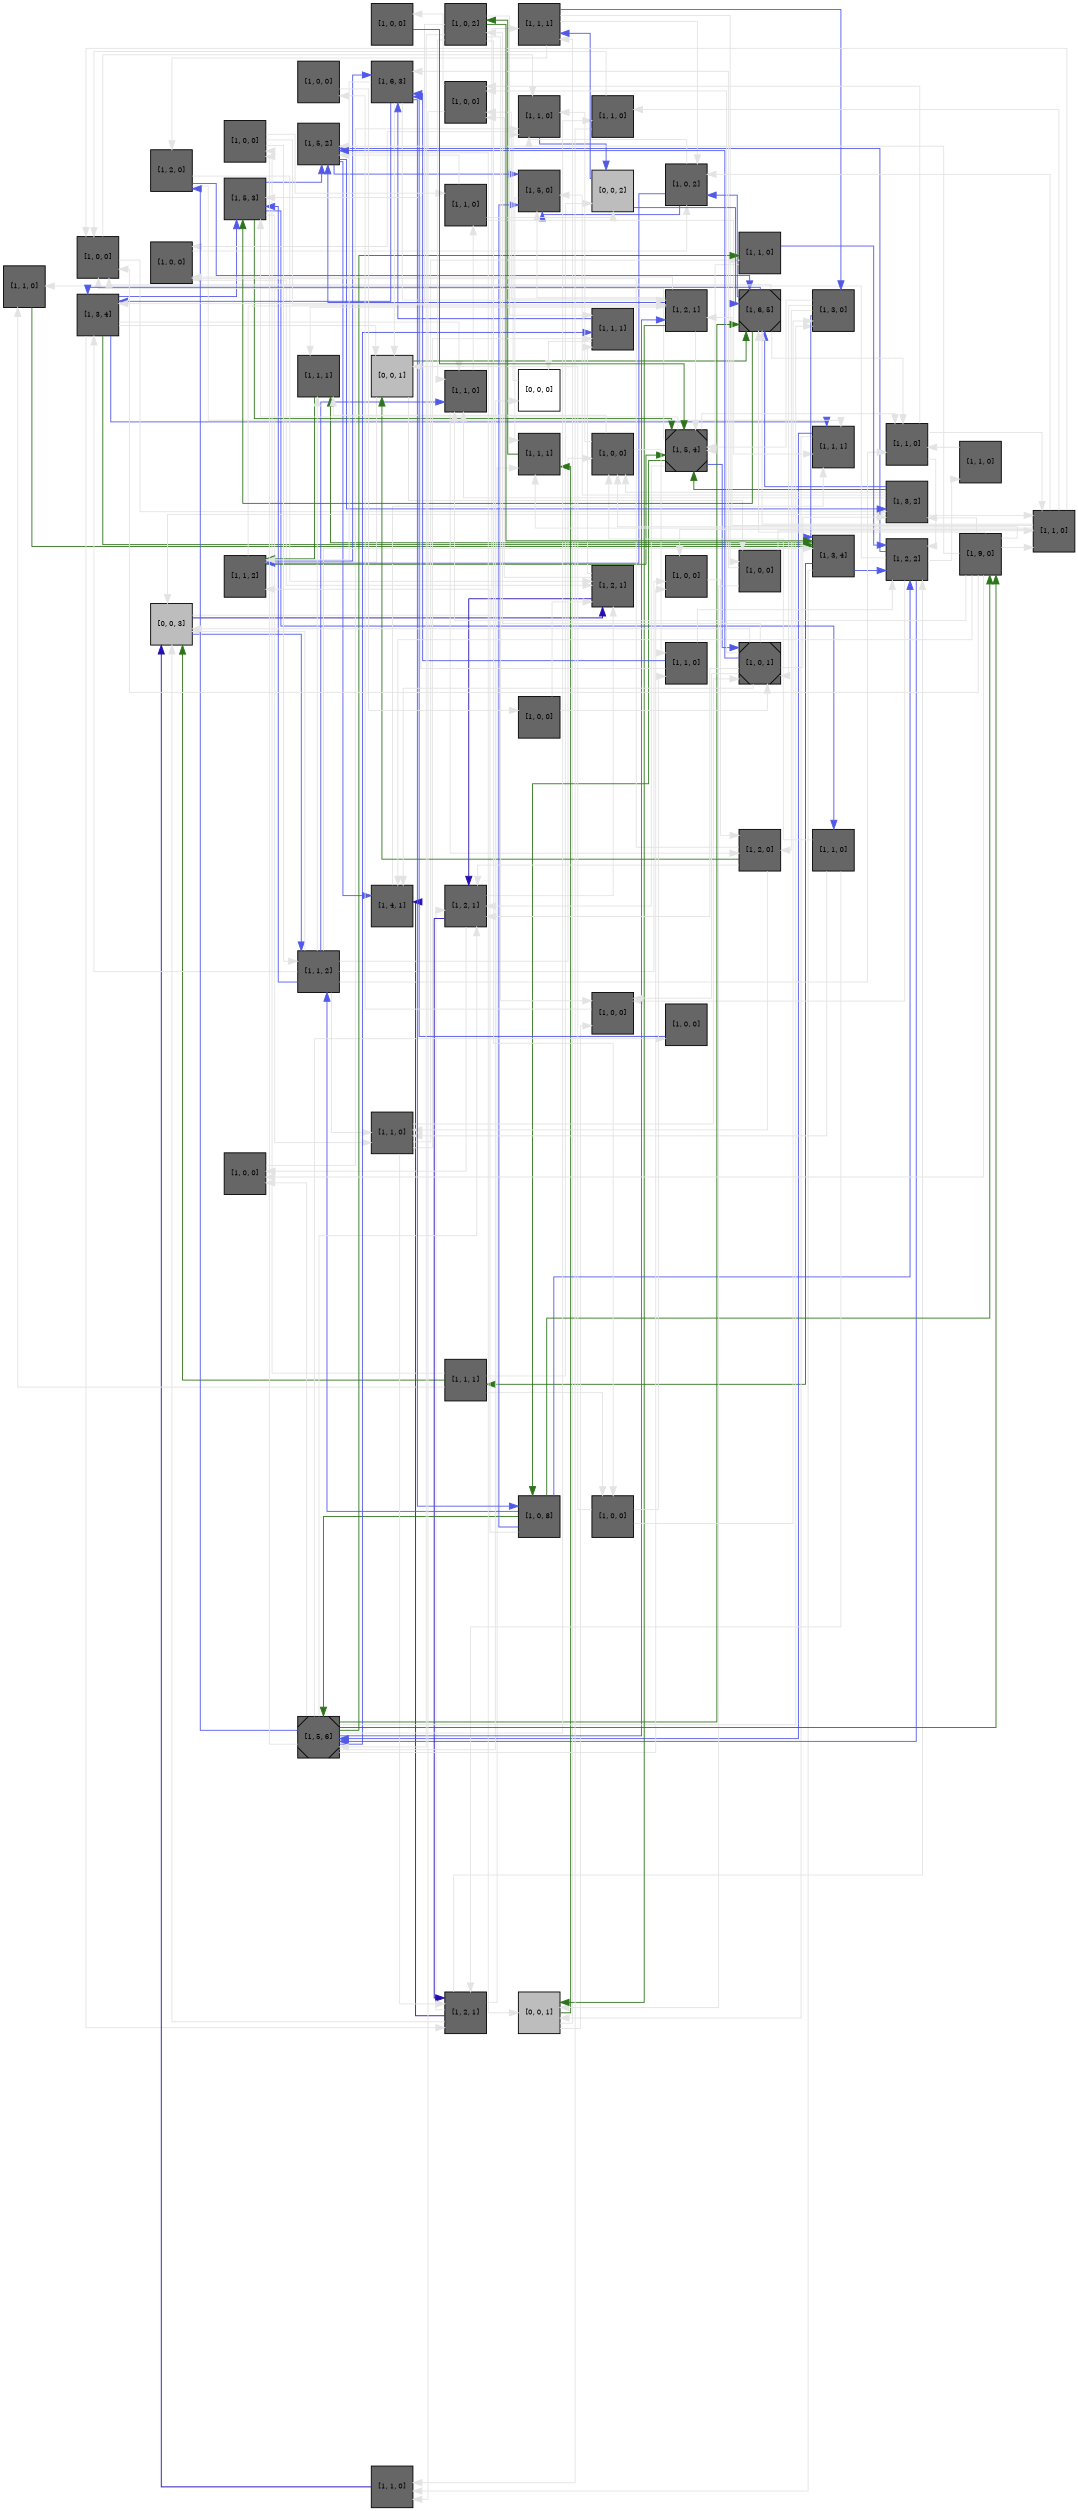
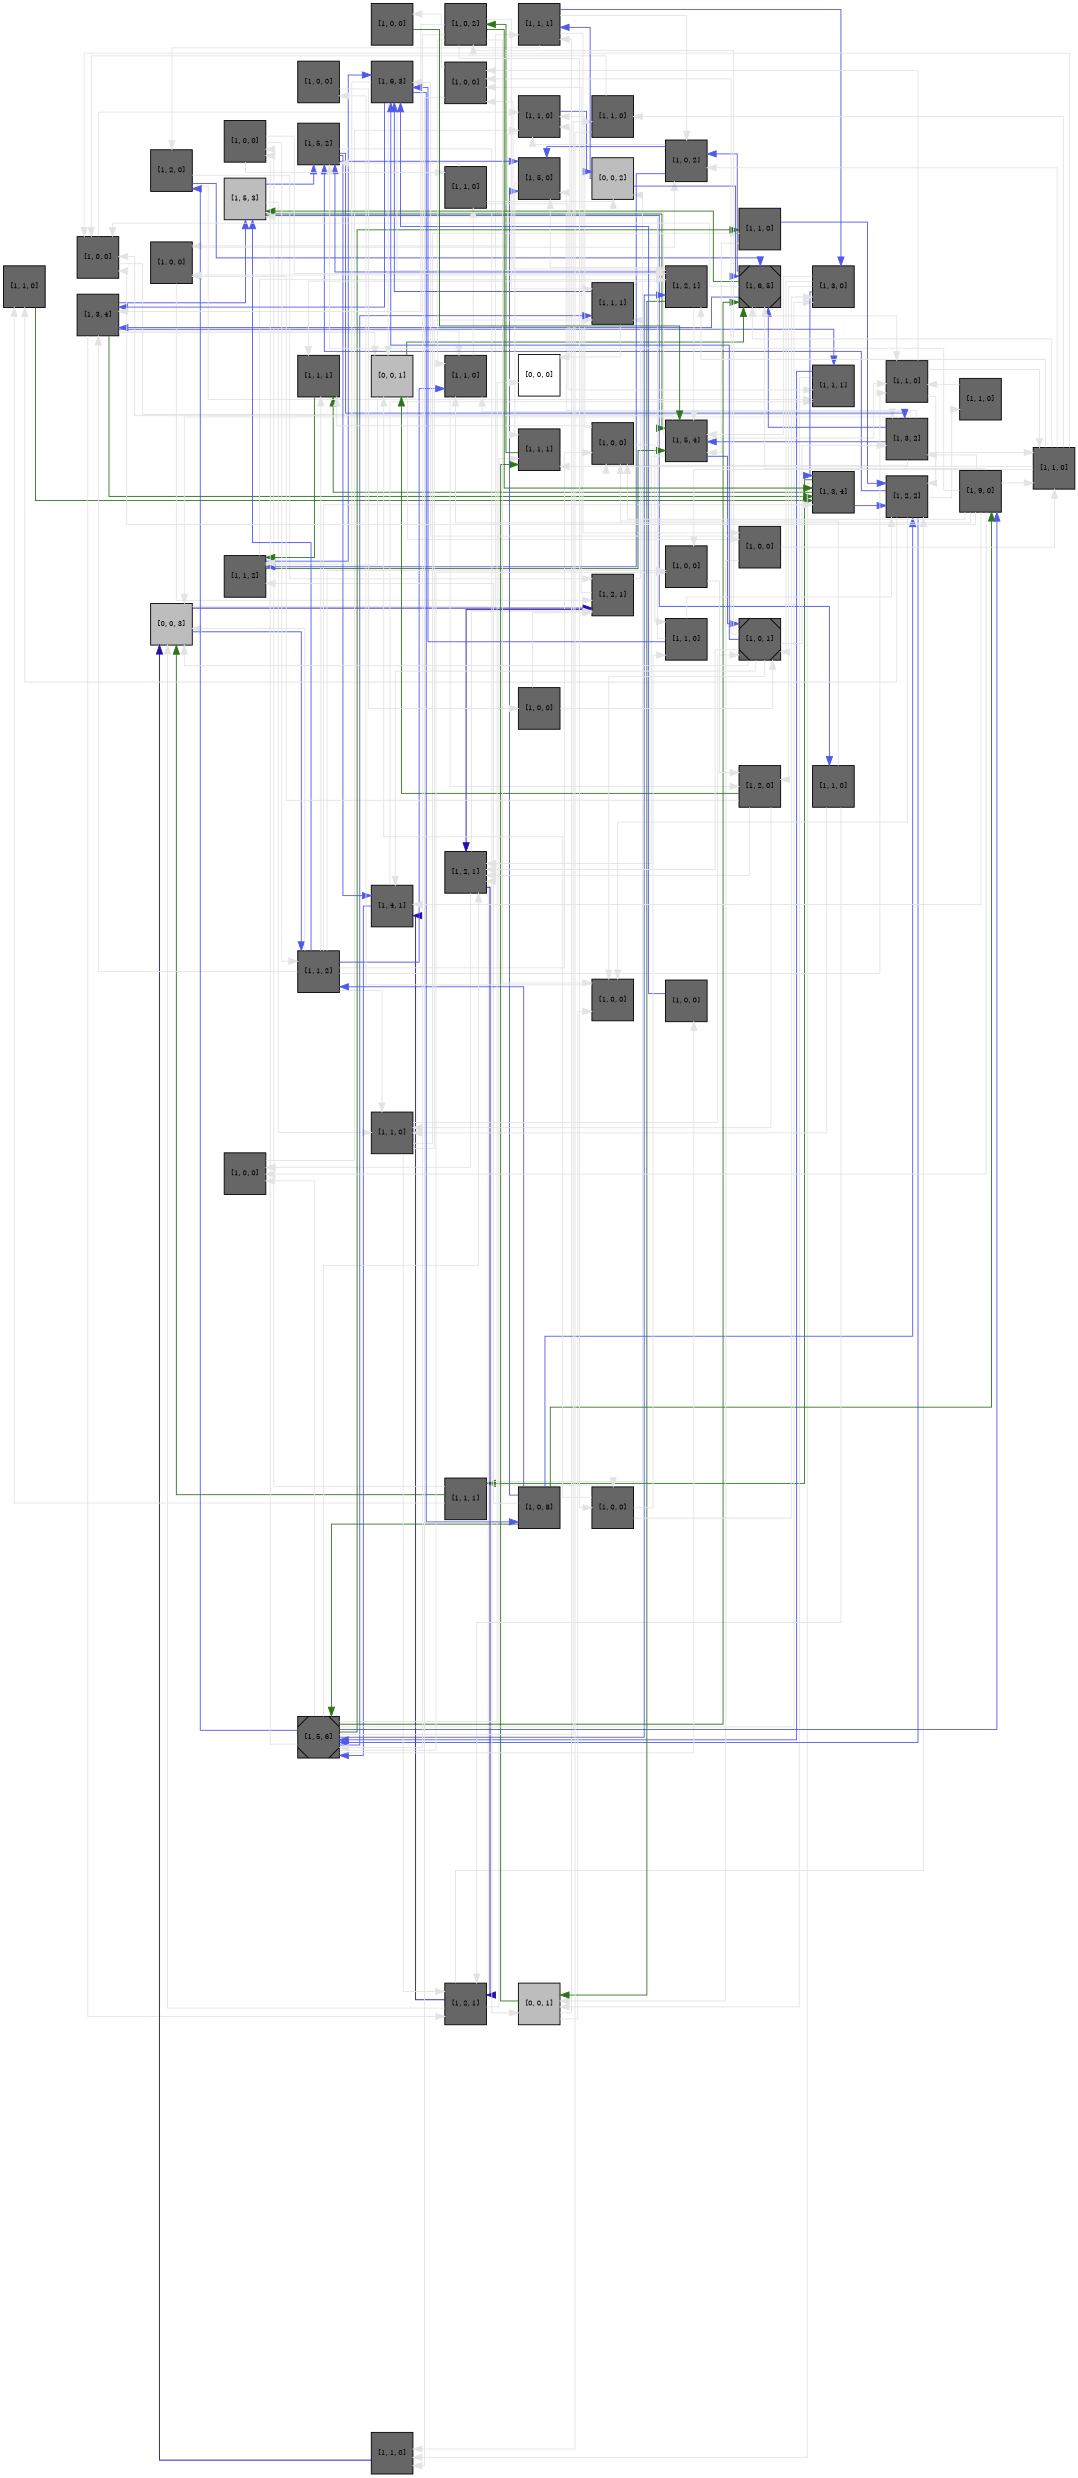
(245, 199) -> (245, 199)
(725, 223) -> (595, 345)
(686, 451) -> (686, 441)
(785, 489) -> (801, 442)
(533, 878) -> none
none -> (363, 1334)
(996, 1484) -> (997, 1454)
